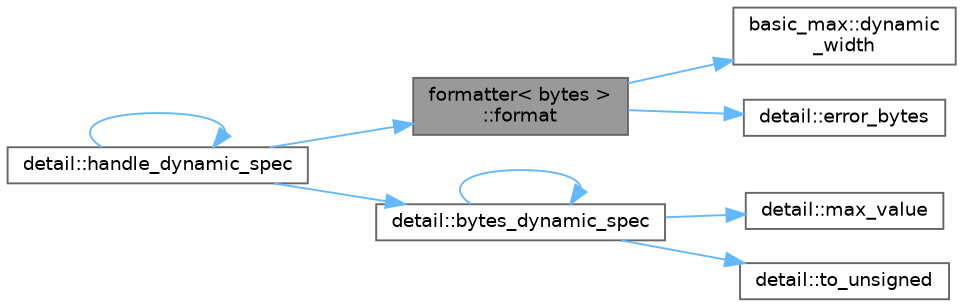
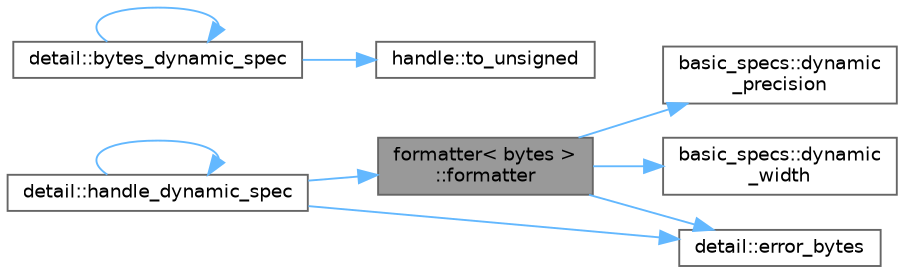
(845, 36) -> (780, 166)
none -> (780, 75)
(521, 106) -> (485, 166)
(330, 192) -> (484, 222)
(845, 211) -> none
(845, 281) -> (485, 60)
